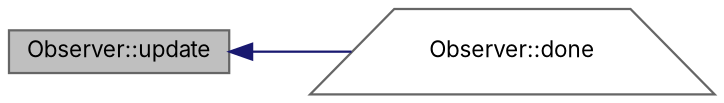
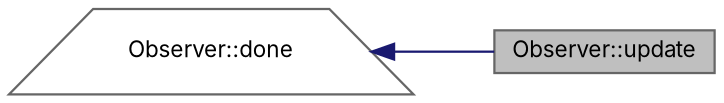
(302, 52) -> (445, 52)
